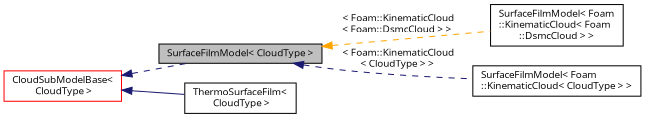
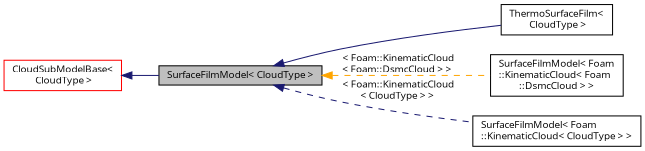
(159, 68) -> (145, 75)
(158, 93) -> (392, 40)
